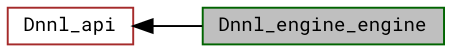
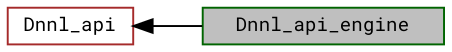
(323, 26) -> (323, 26)
